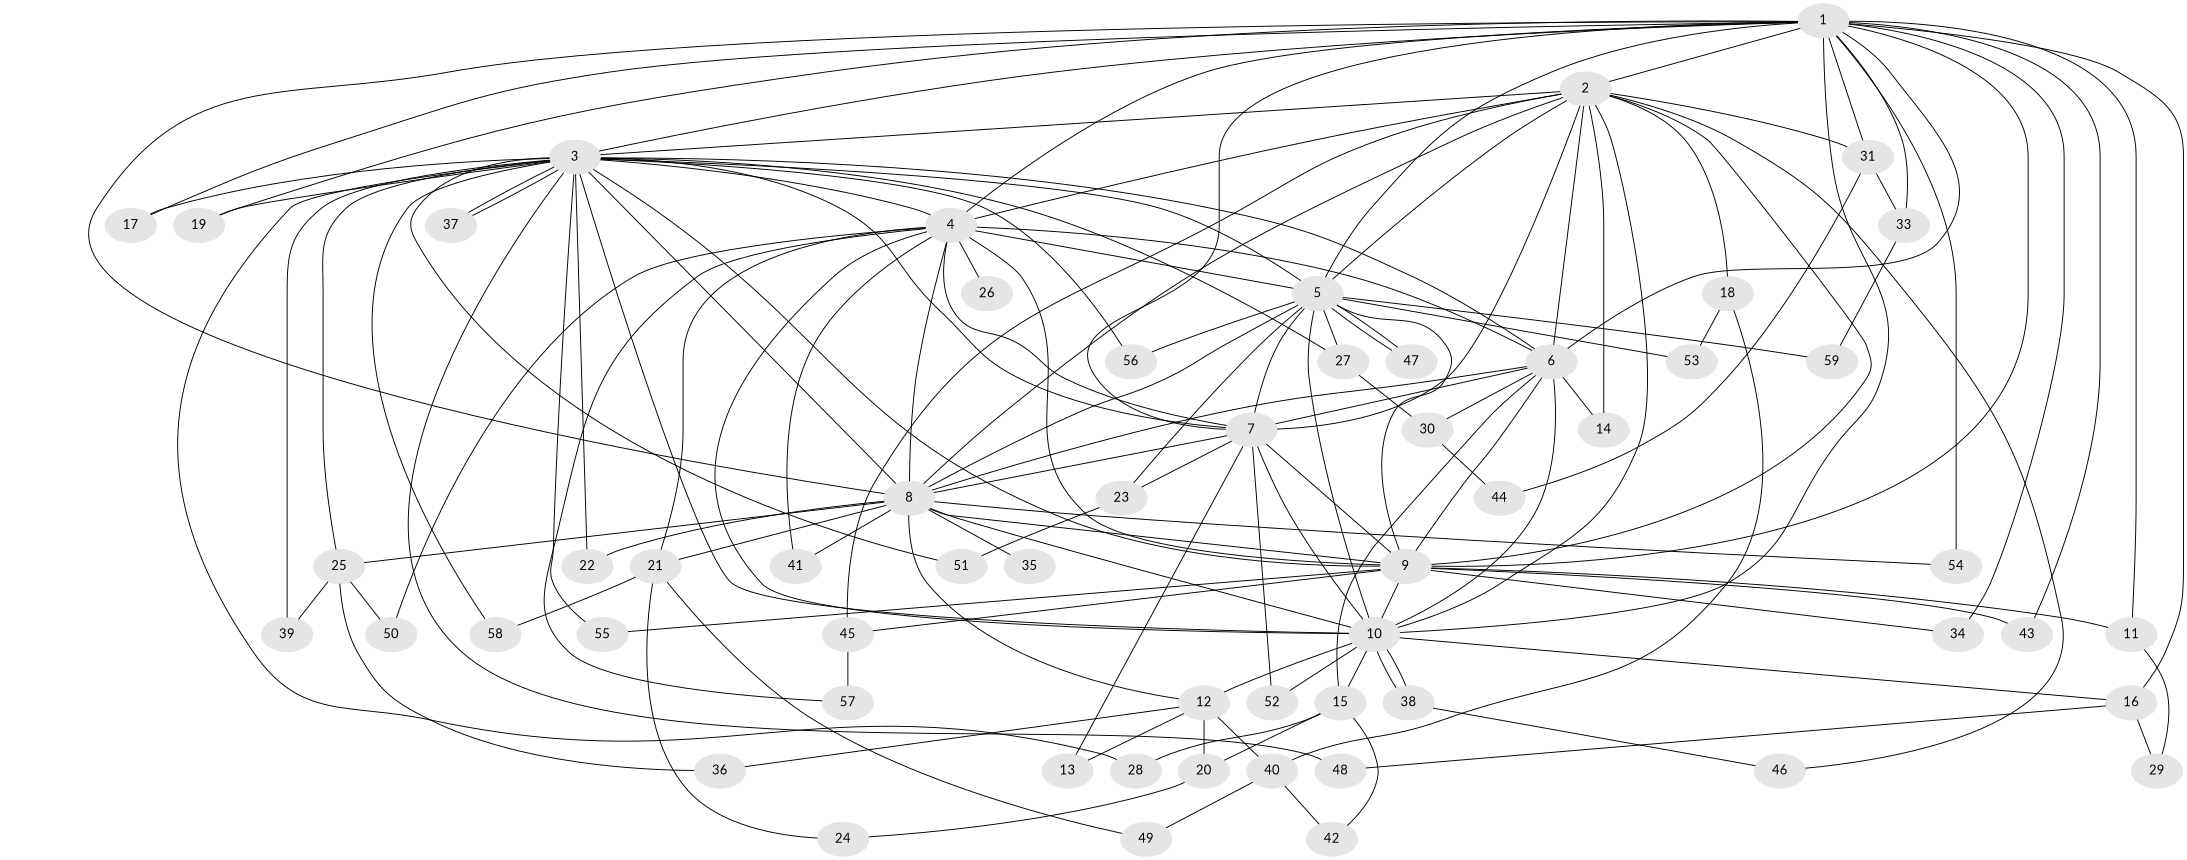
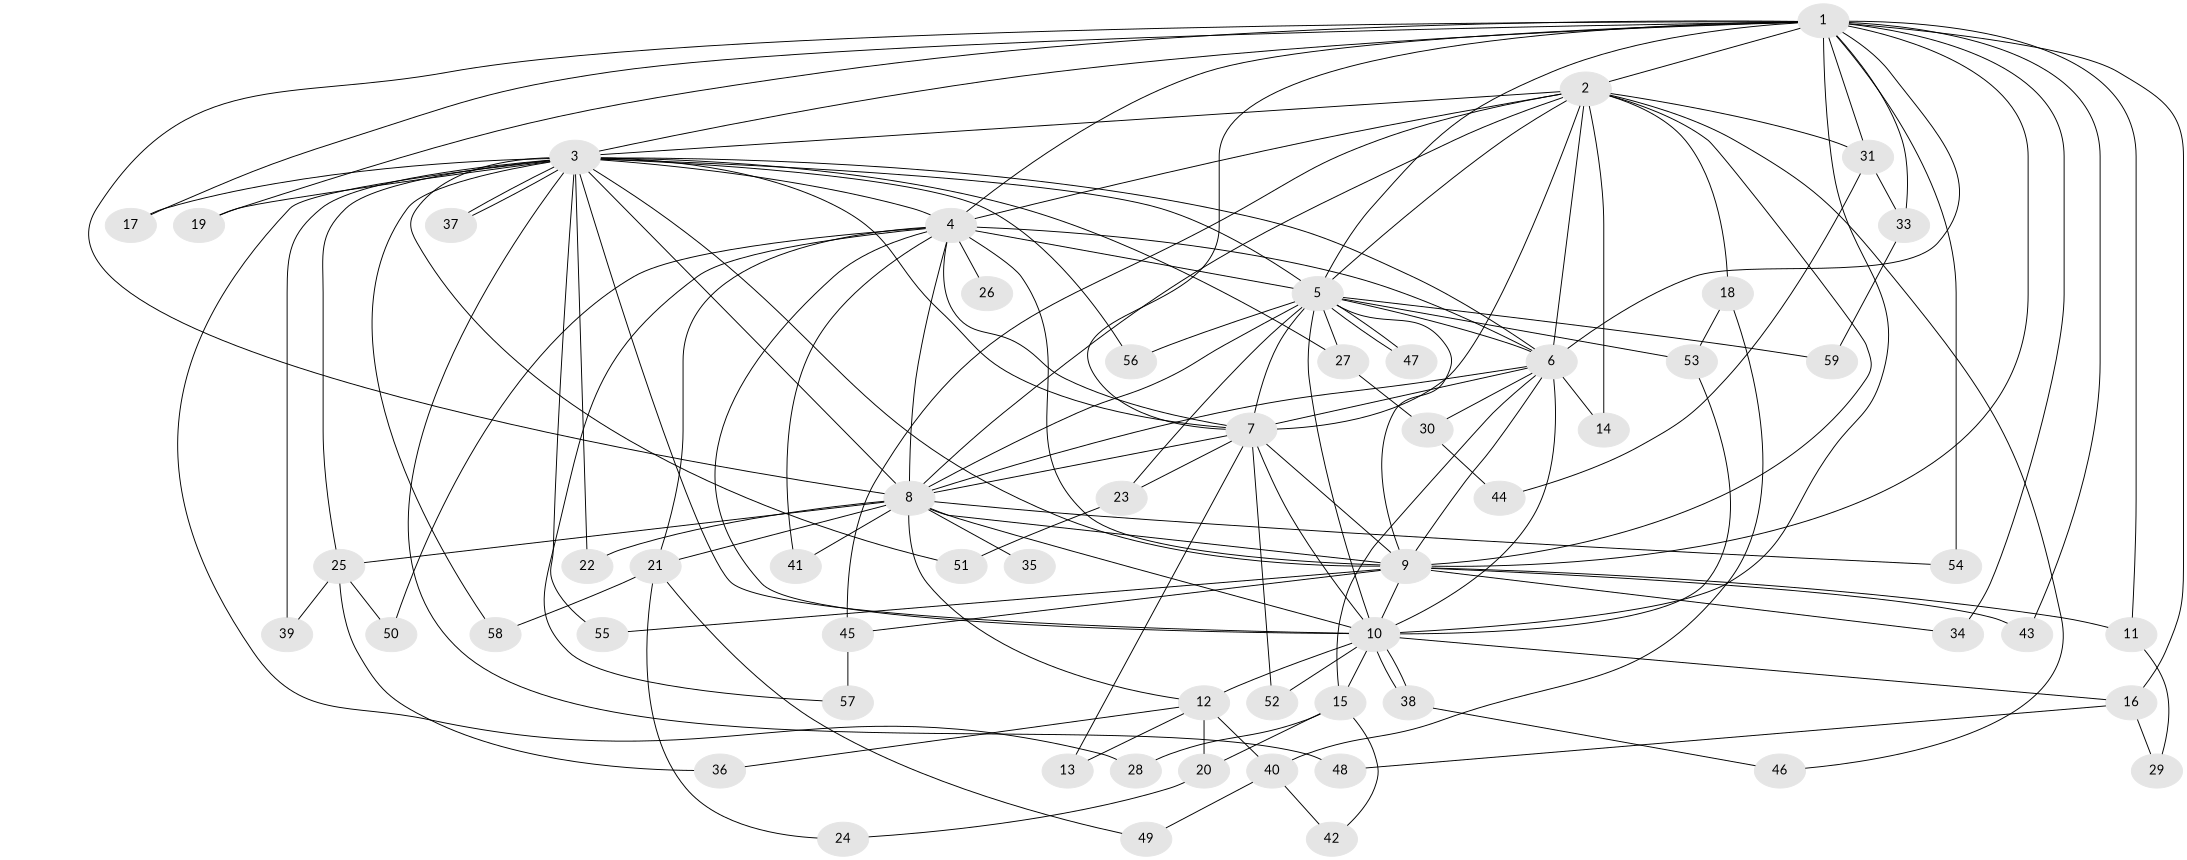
none -> (1437, 323)
(1643, 428) -> (1697, 589)
